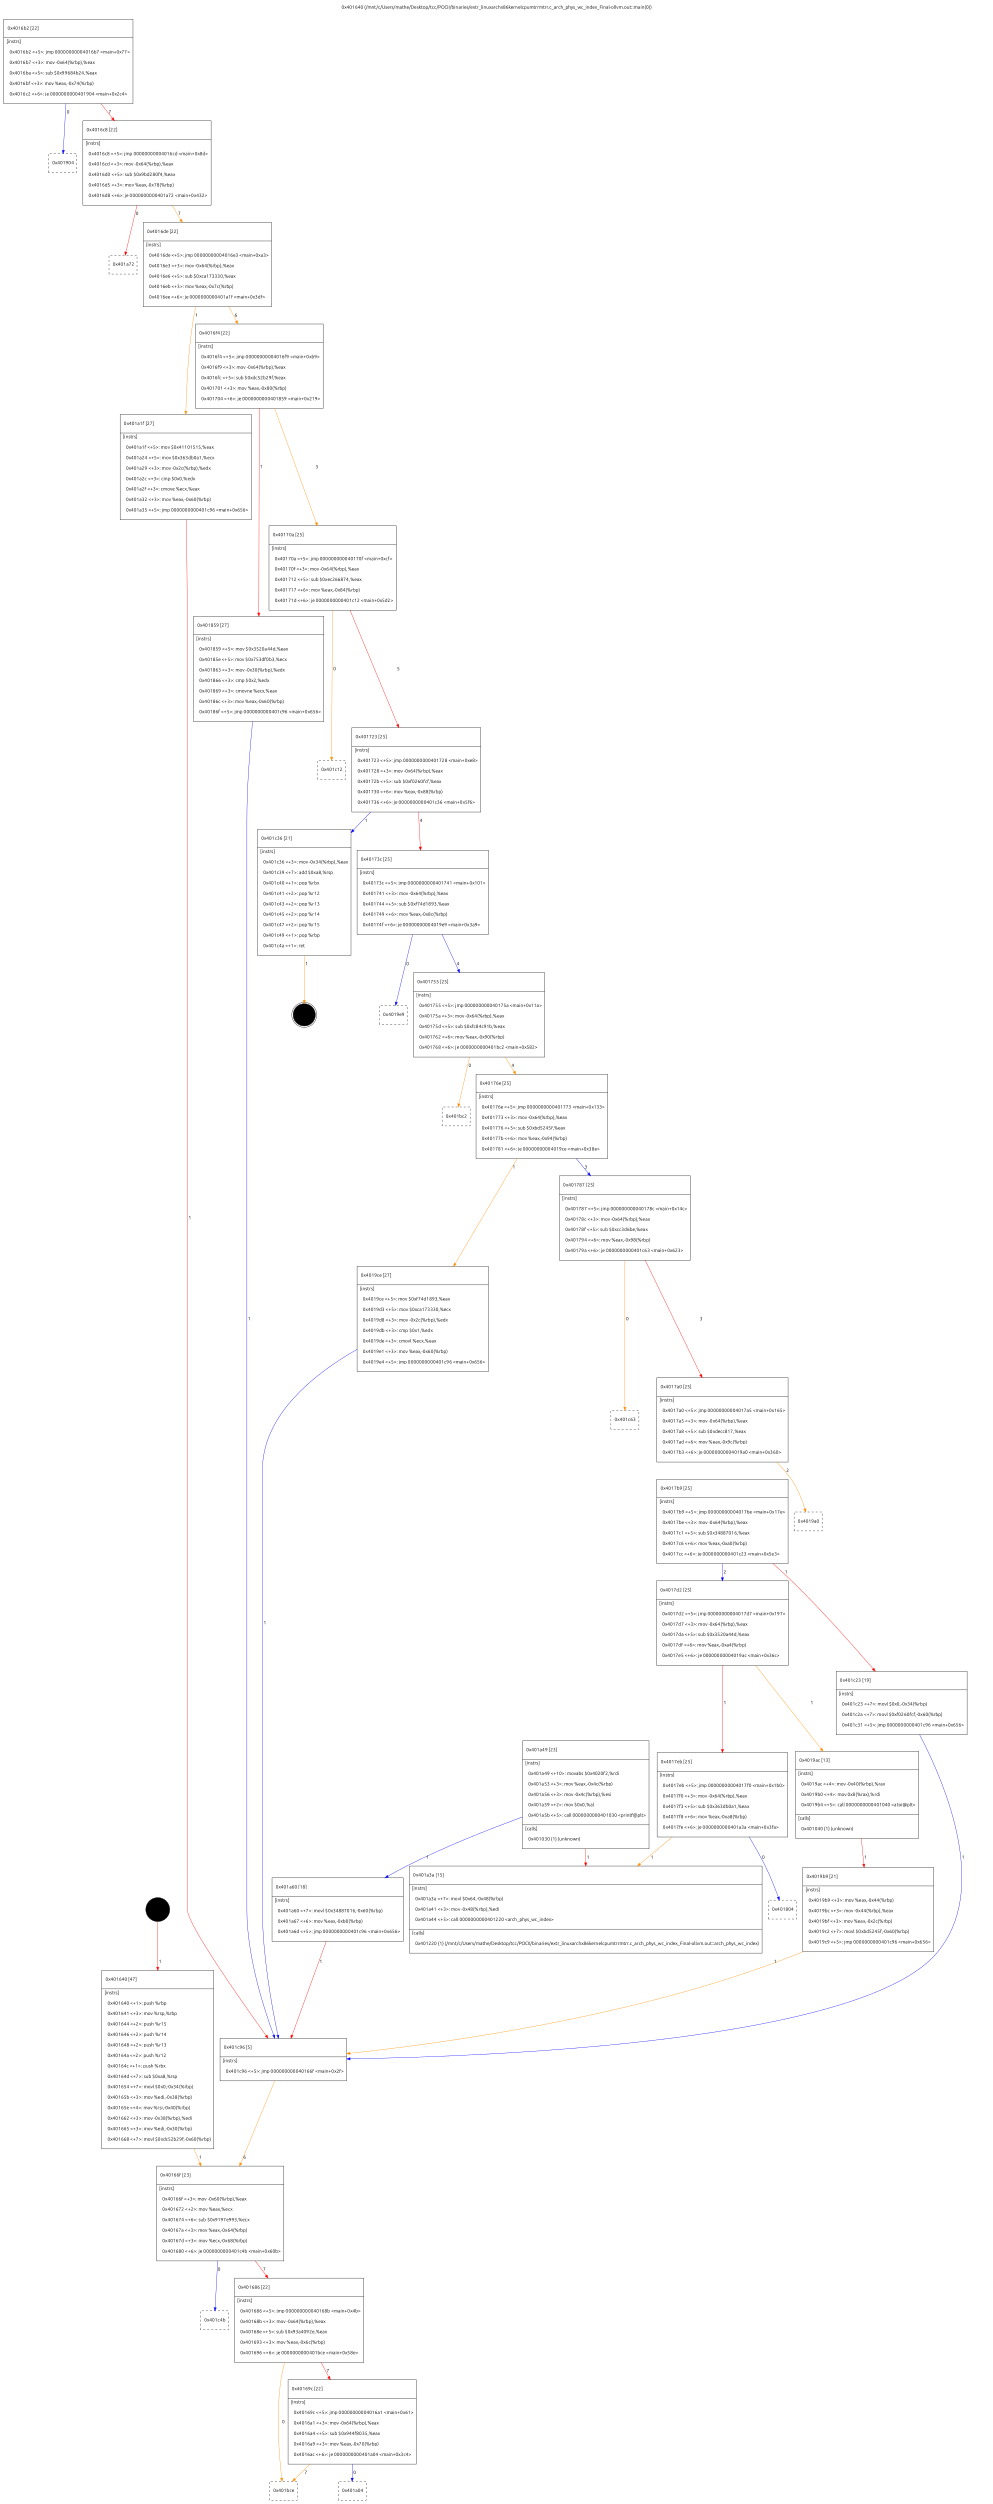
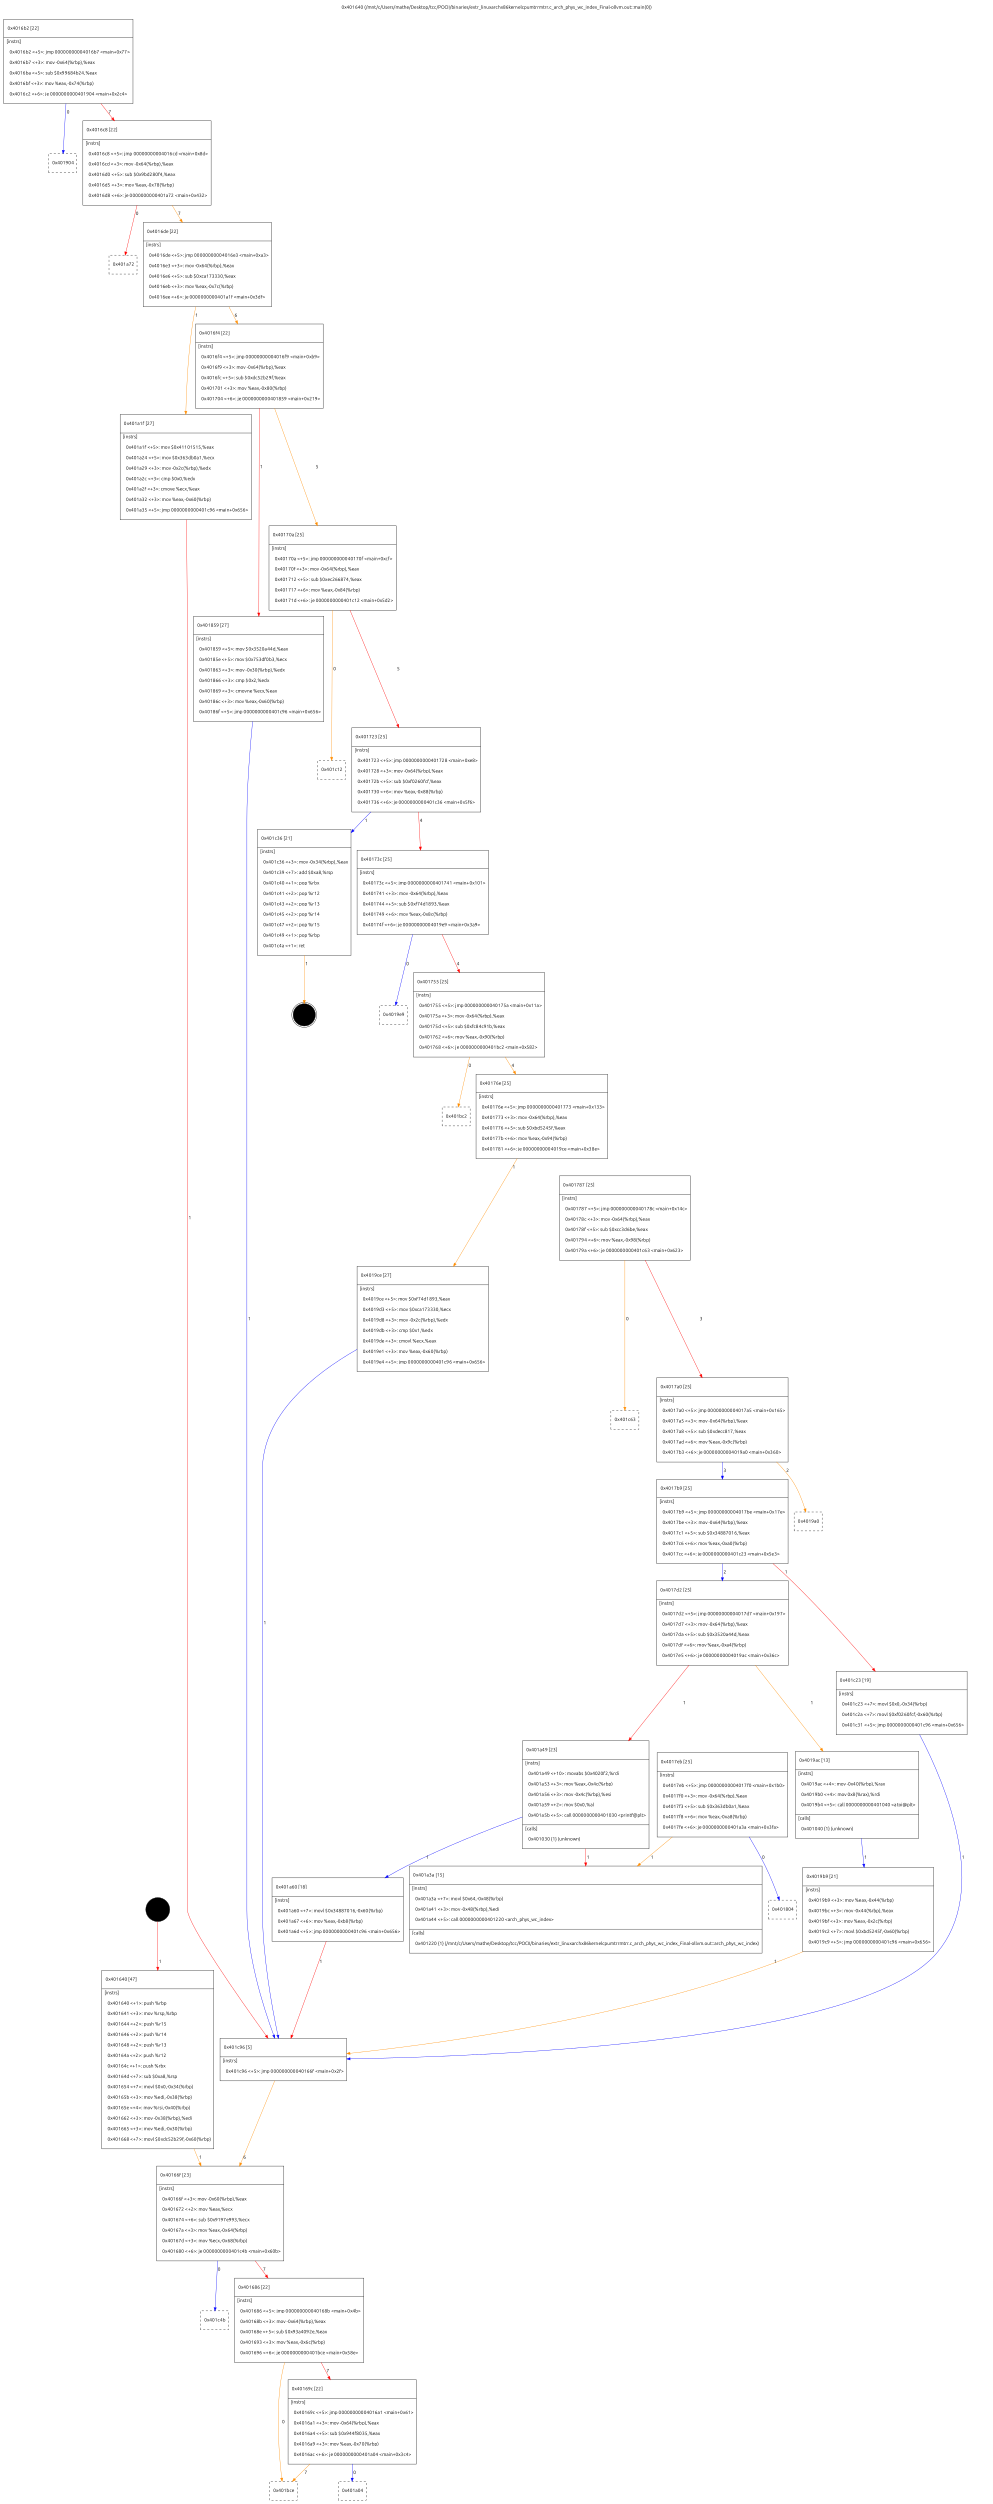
(450, 952) -> (450, 952)
(582, 1166) -> none
none -> (722, 1469)
(722, 1707) -> (660, 1702)
(863, 1851) -> (863, 1851)
